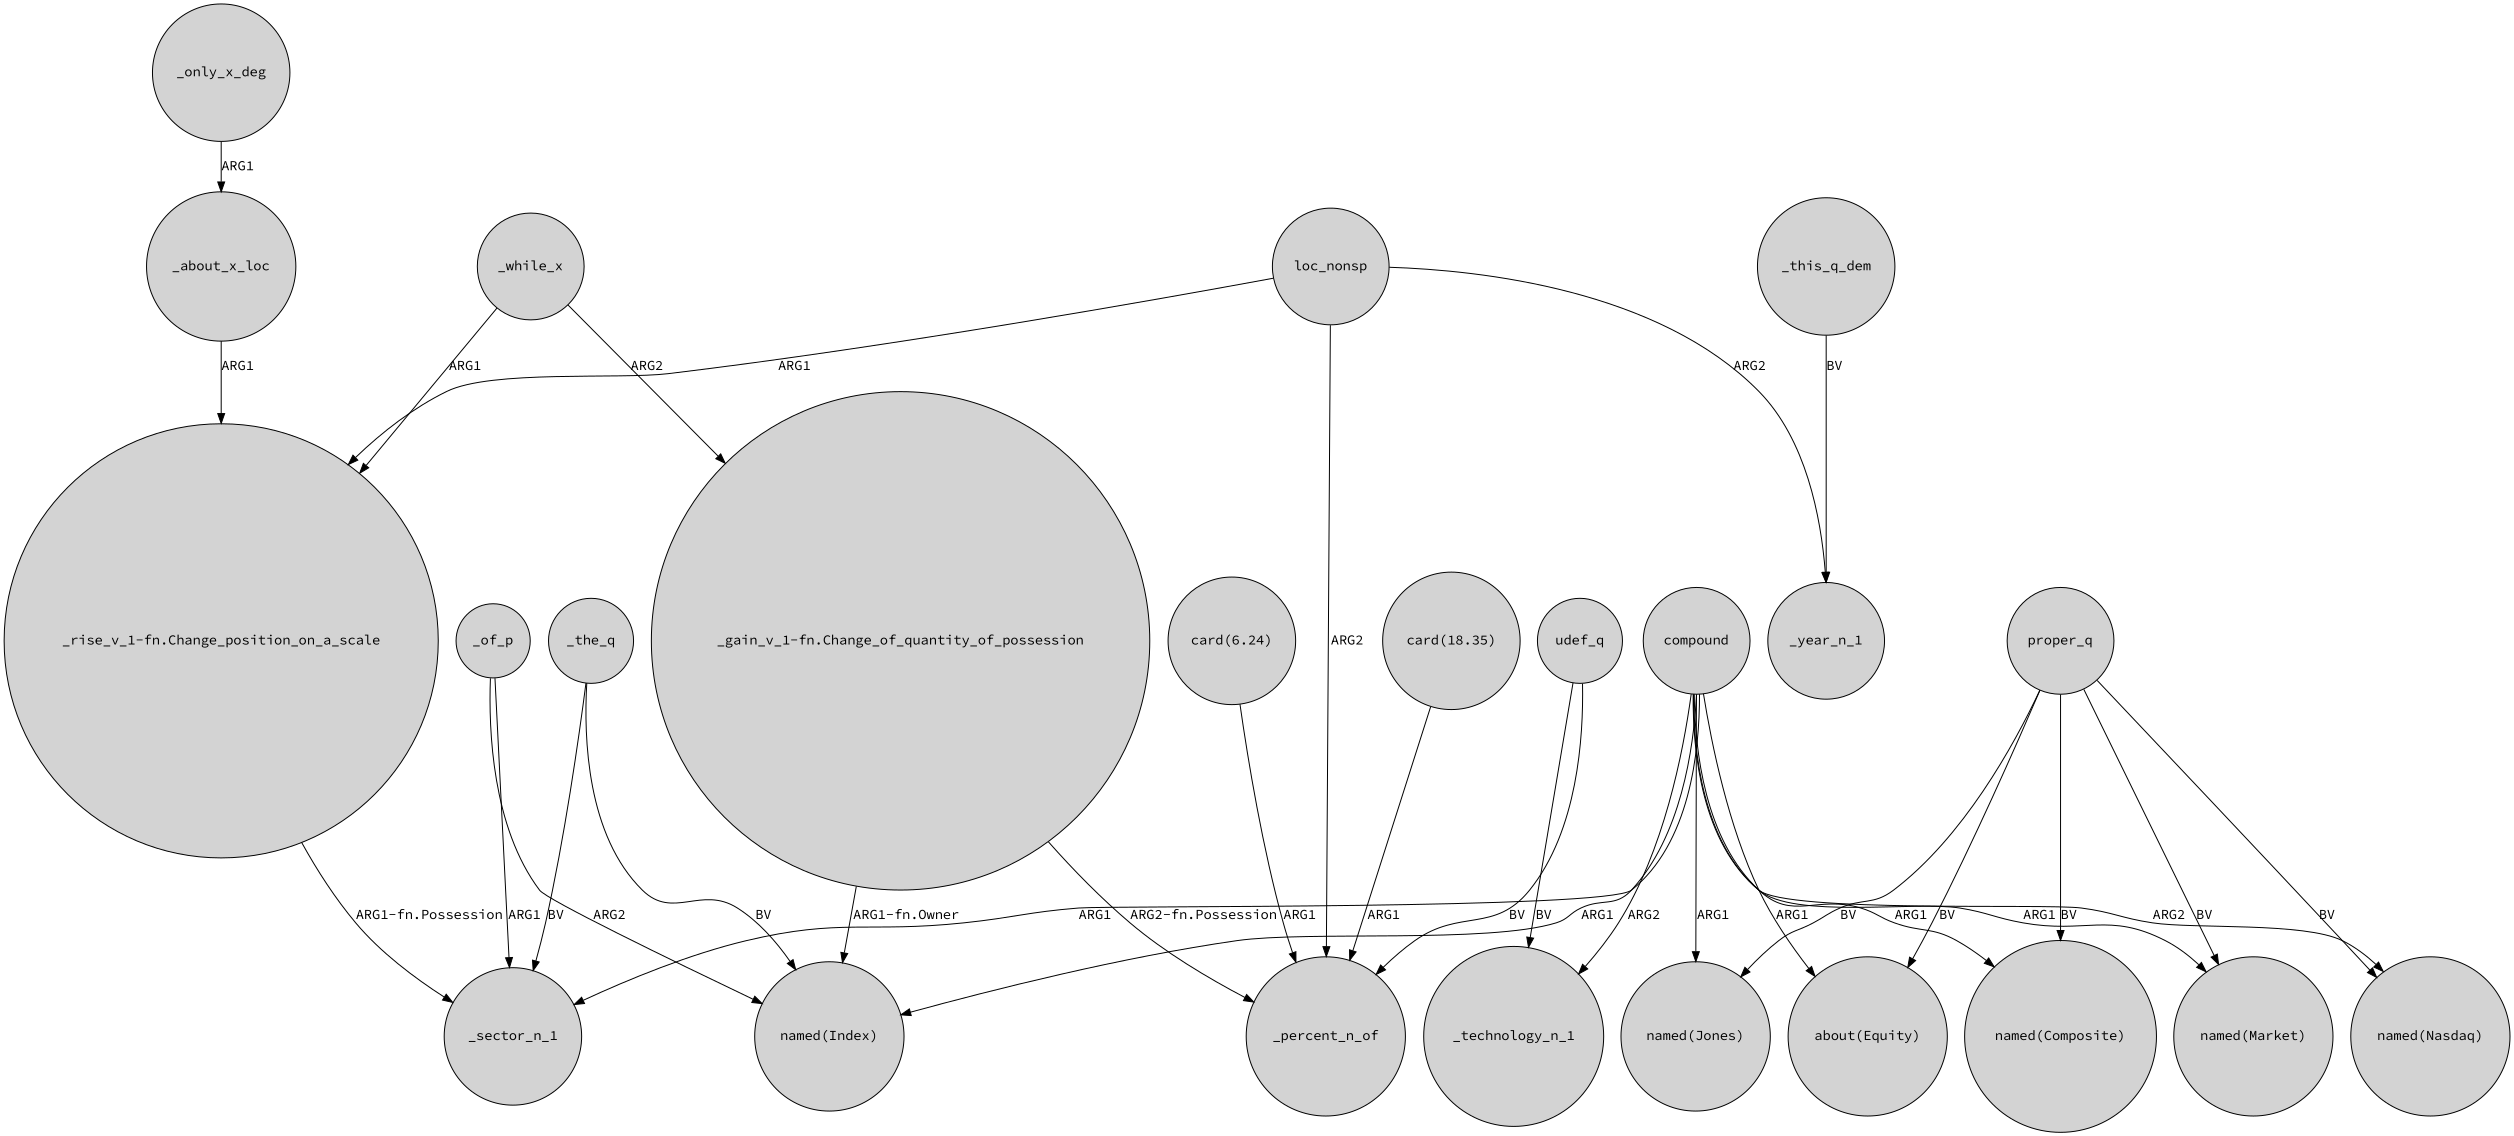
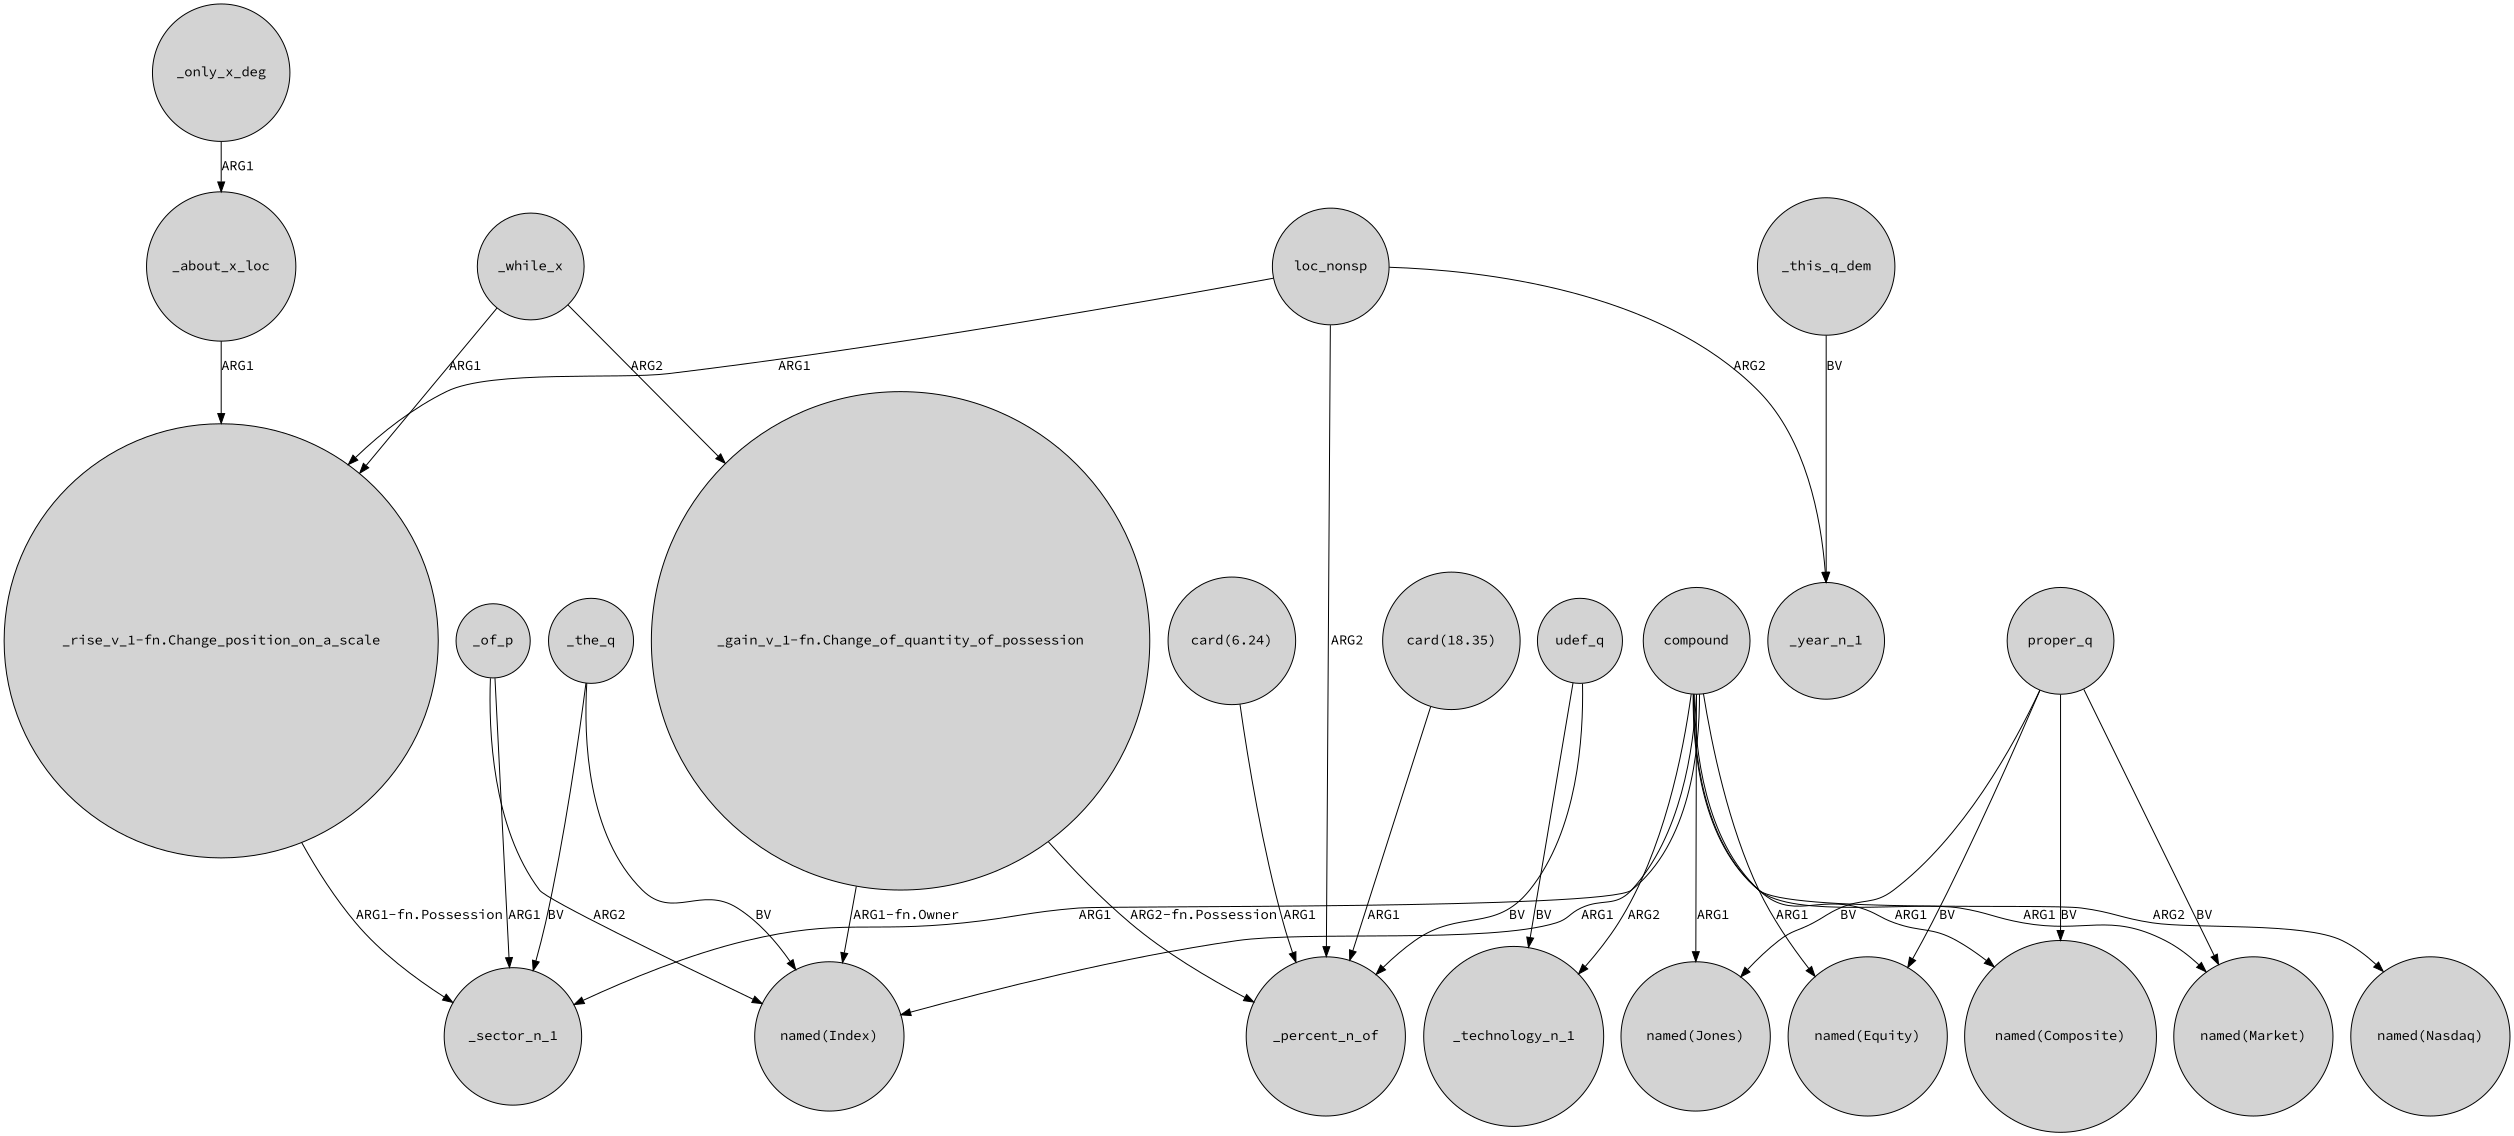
(2234, 825) -> none
(1868, 1036) -> (1868, 1036)
